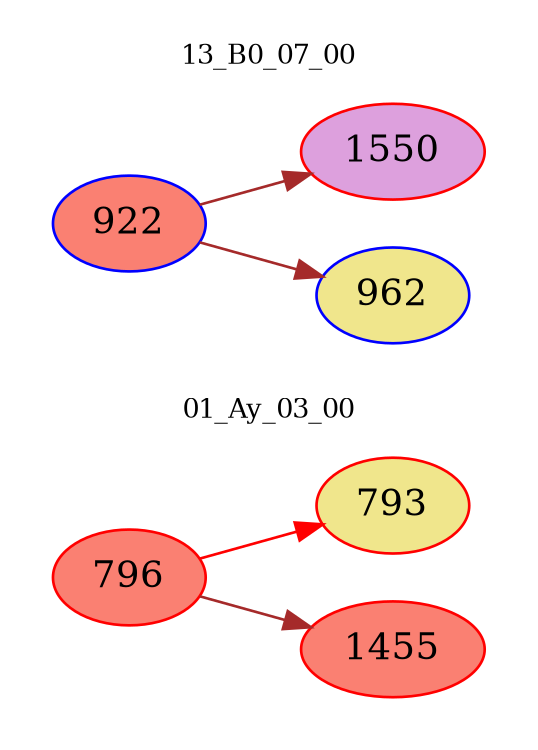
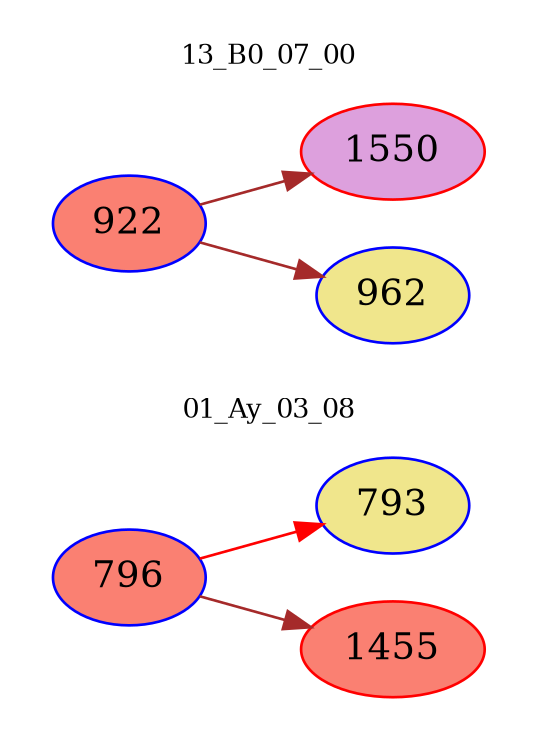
(269, 411) -> (269, 411)
(393, 506) -> (393, 506)
(129, 577) -> (129, 577)
